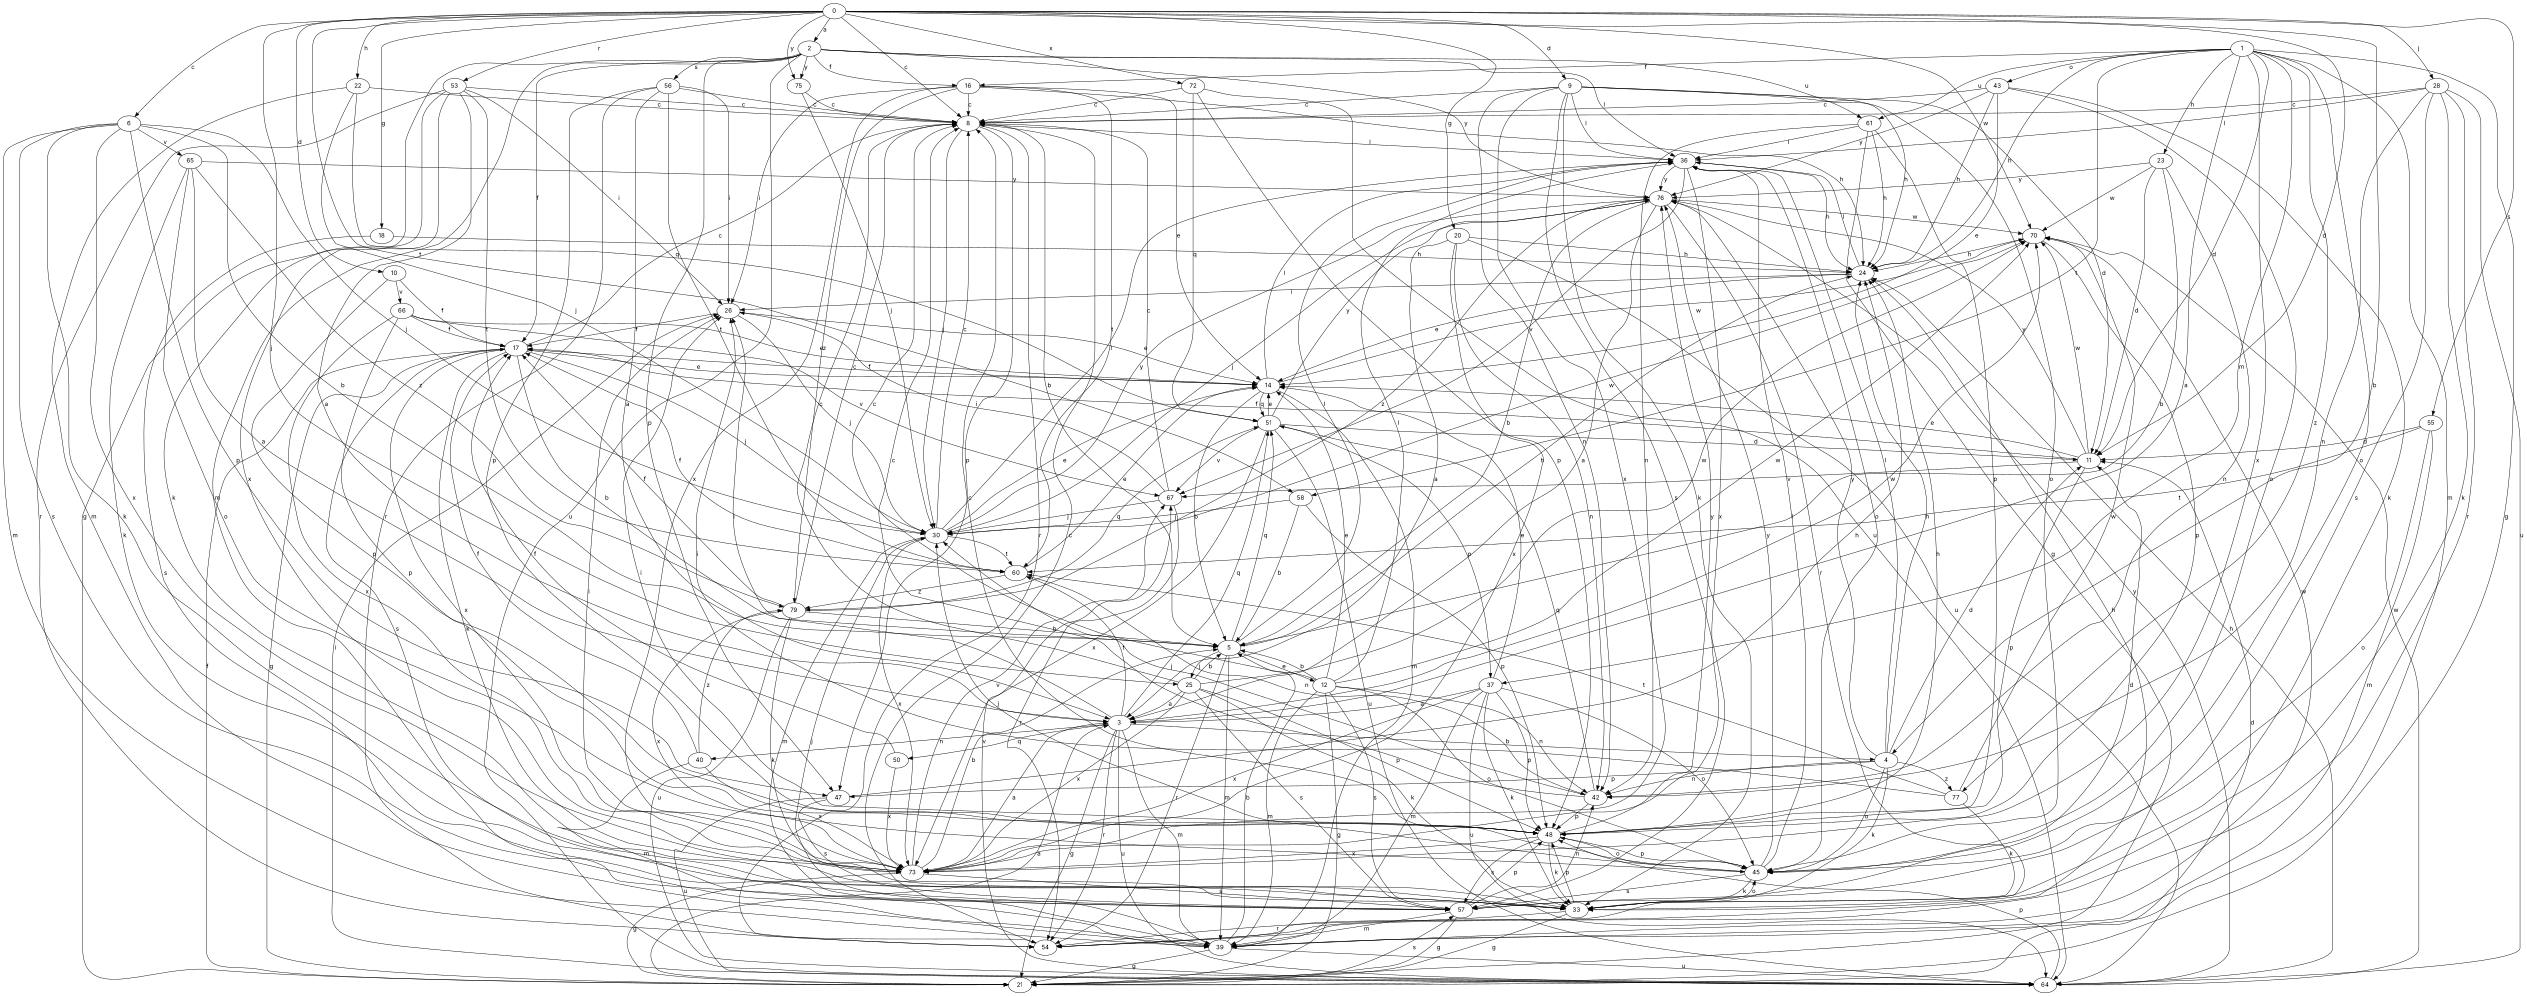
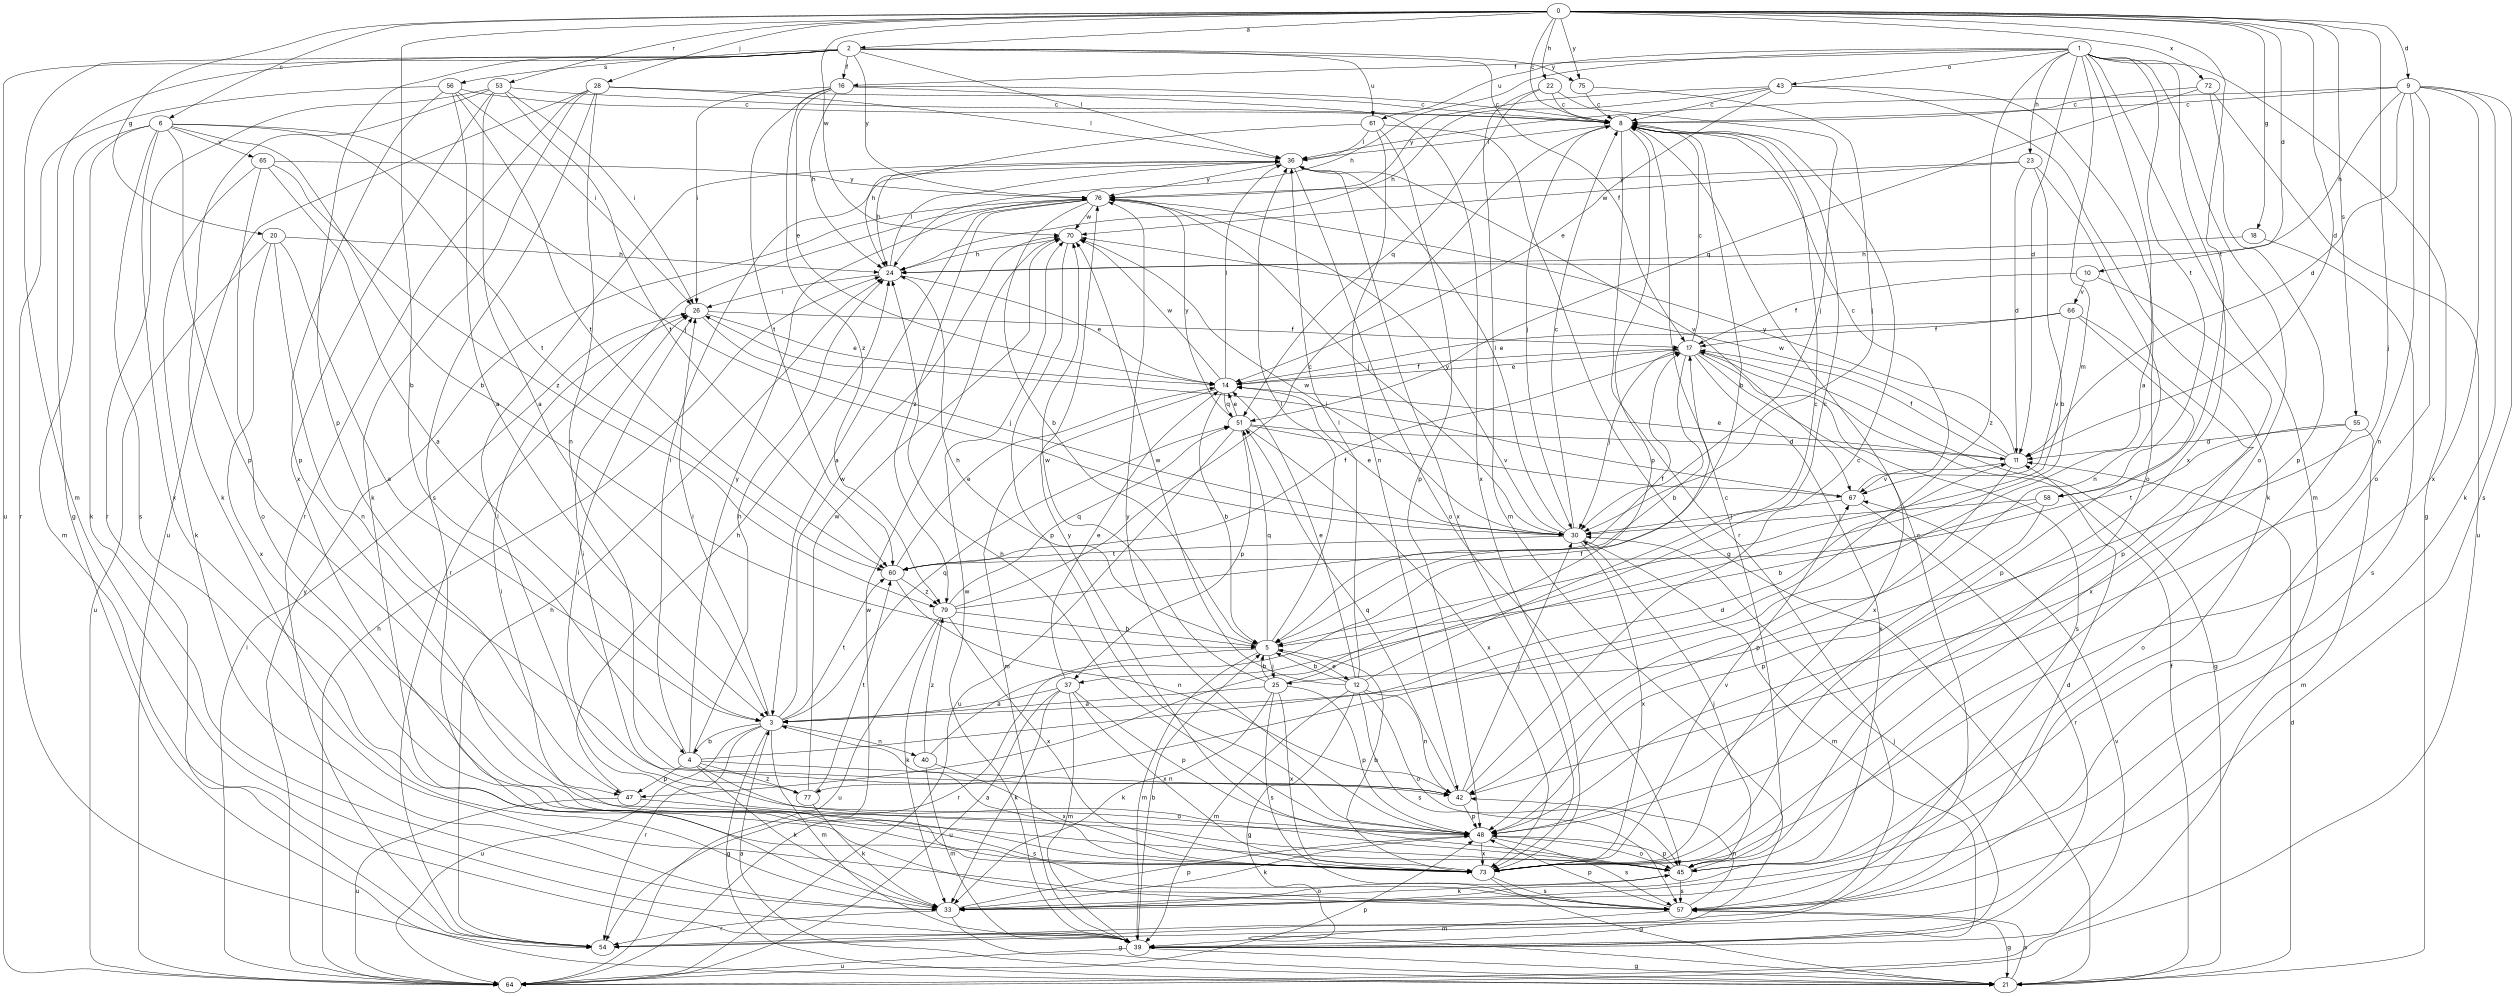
none -> (521, 331)
(1650, 744) -> none
(897, 760) -> none
